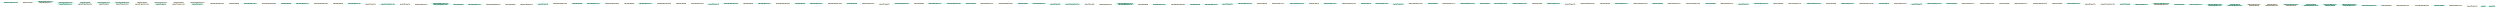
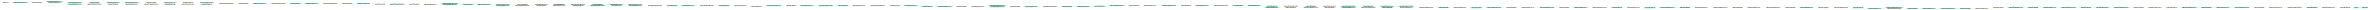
none -> (6, 2)
(629, 4) -> none
(1023, 4) -> (895, 6)
(1537, 4) -> none
none -> (2086, 7)
